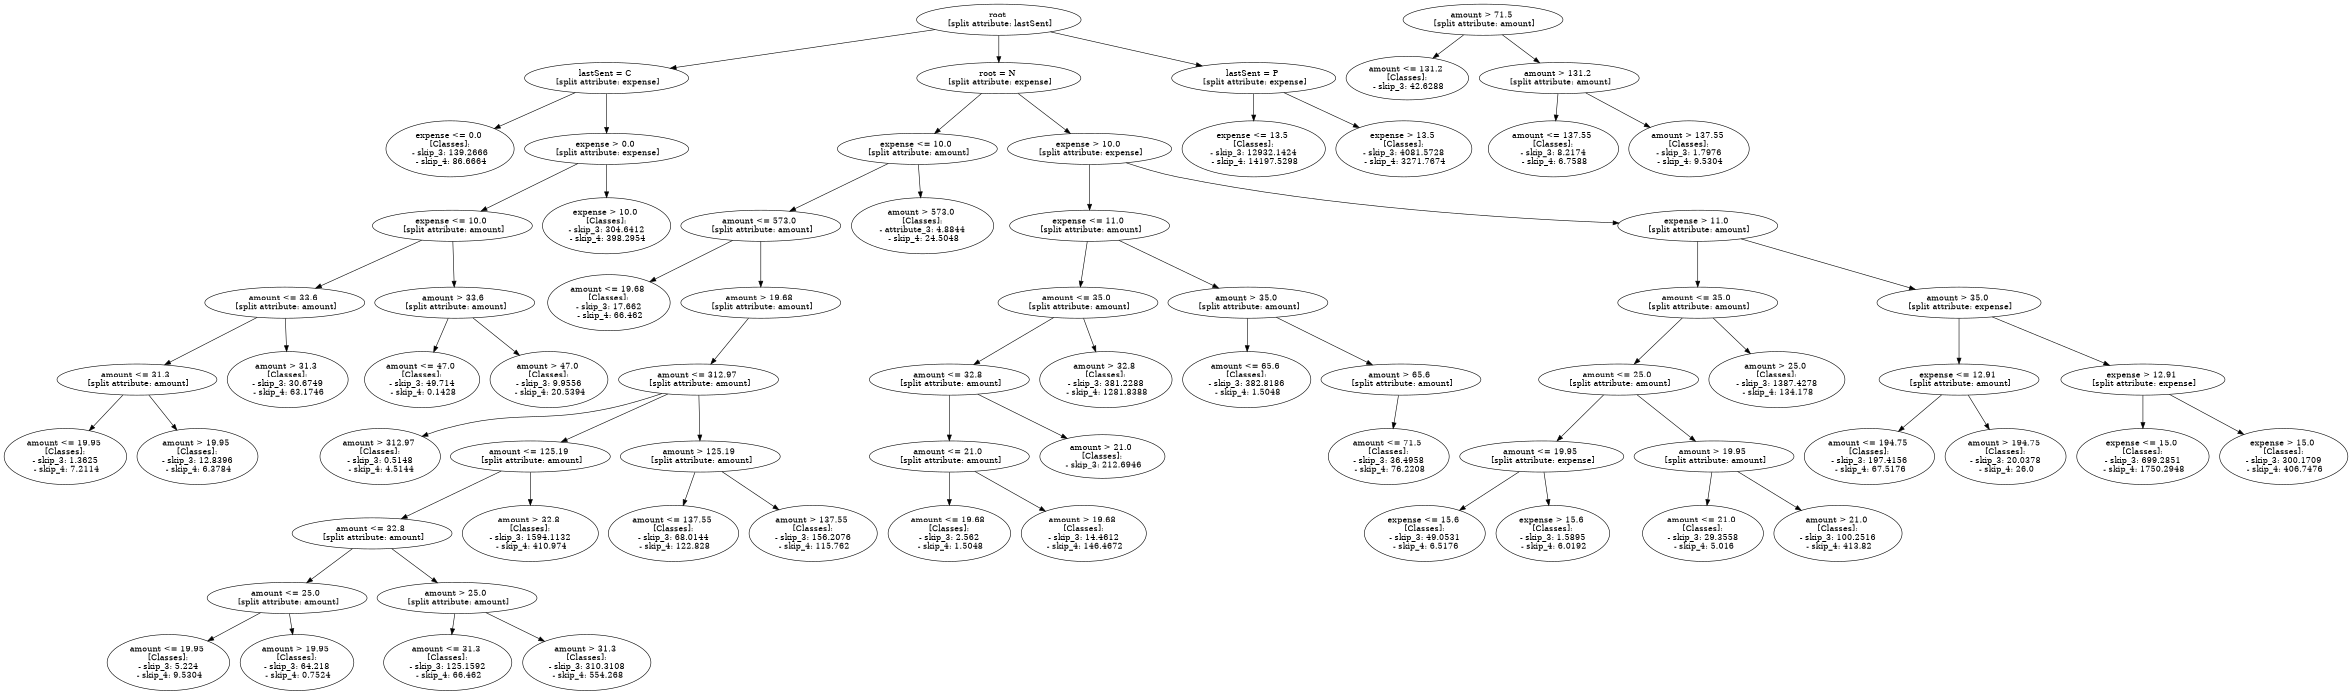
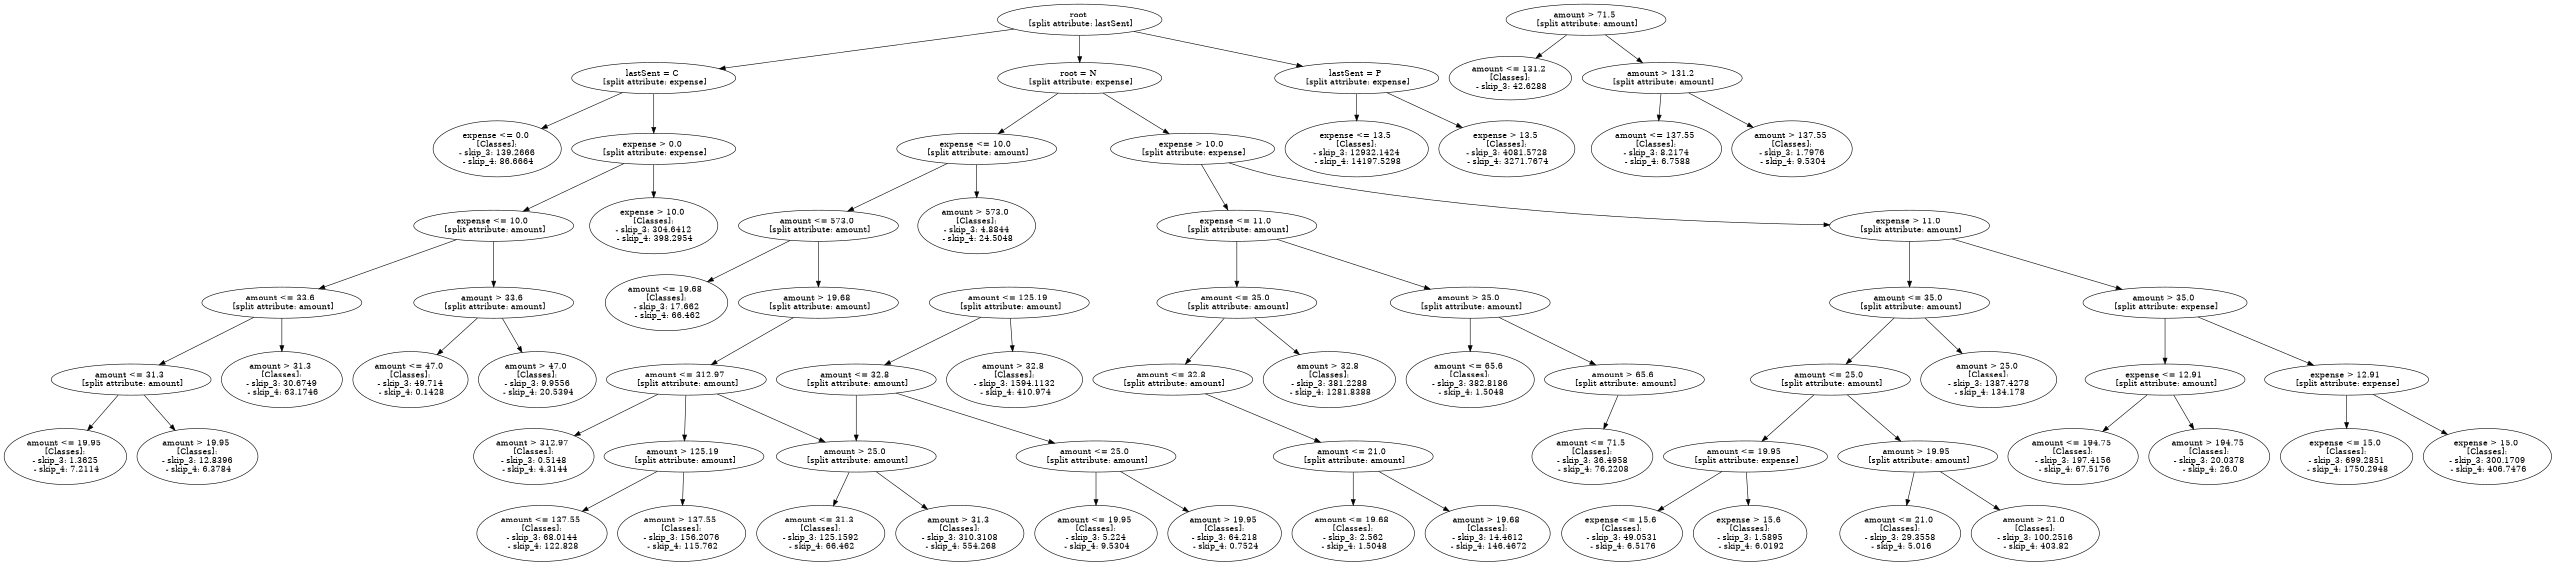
(923, 226) -> (977, 226)
(617, 417) -> (769, 417)
(380, 457) -> (534, 457)
(1102, 457) -> none
(1838, 533) -> (2035, 533)
